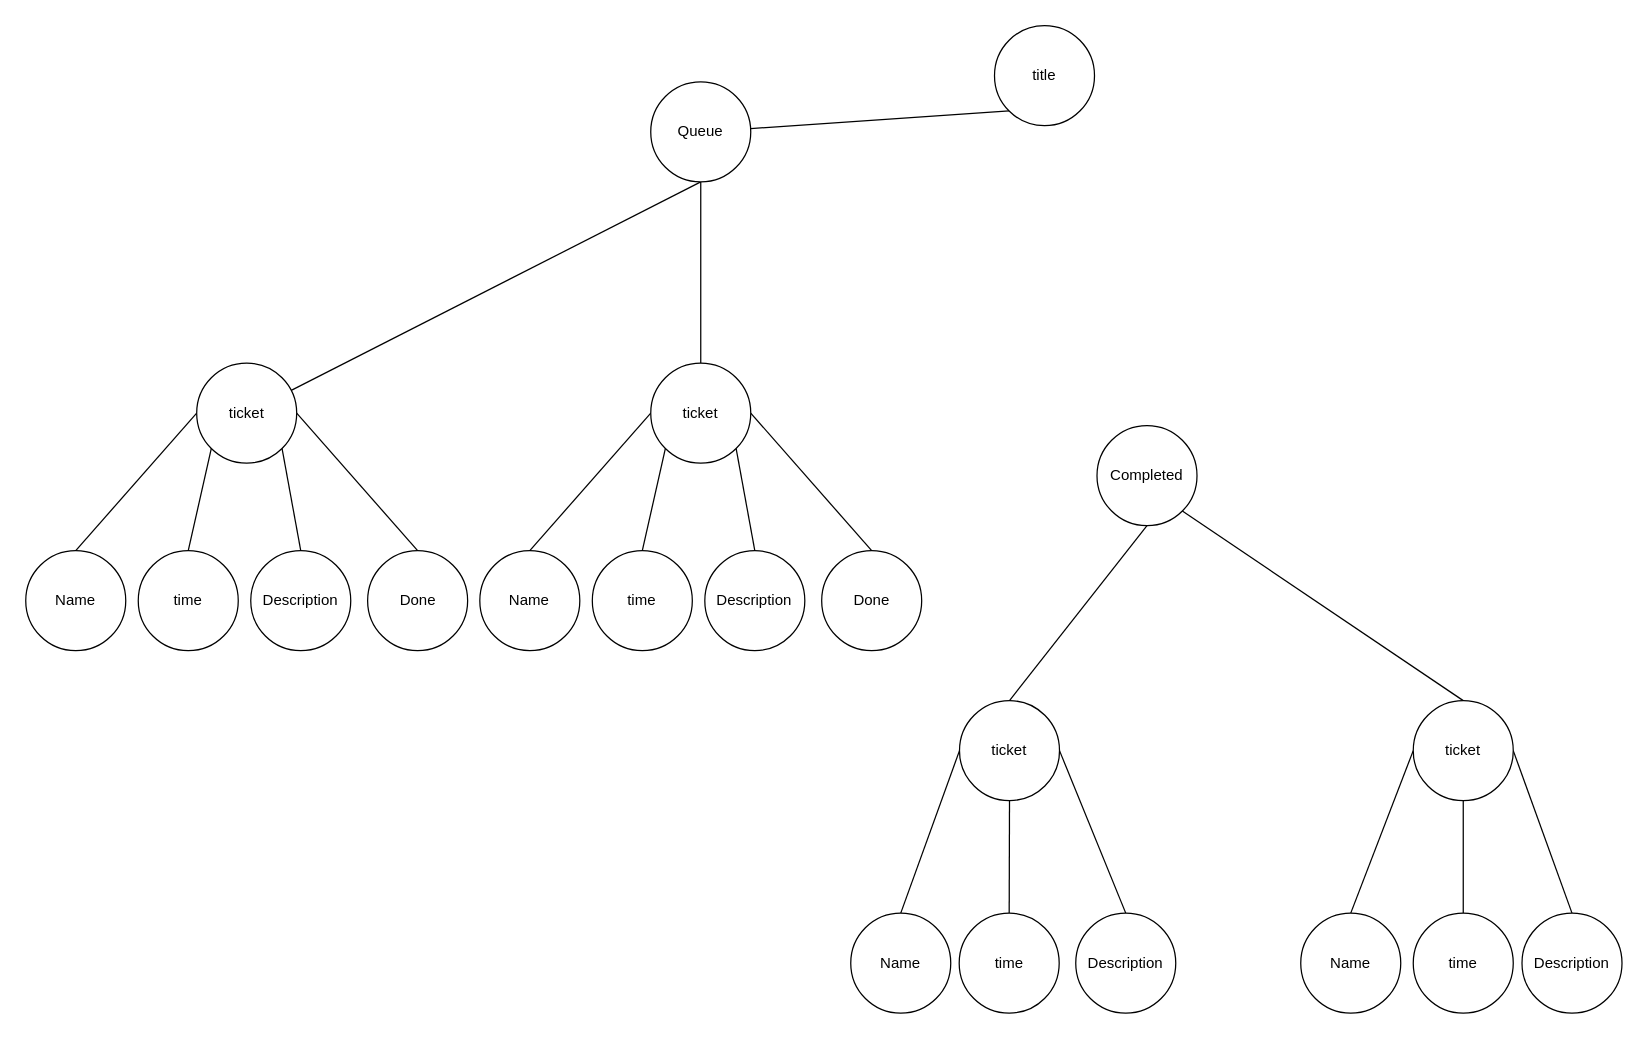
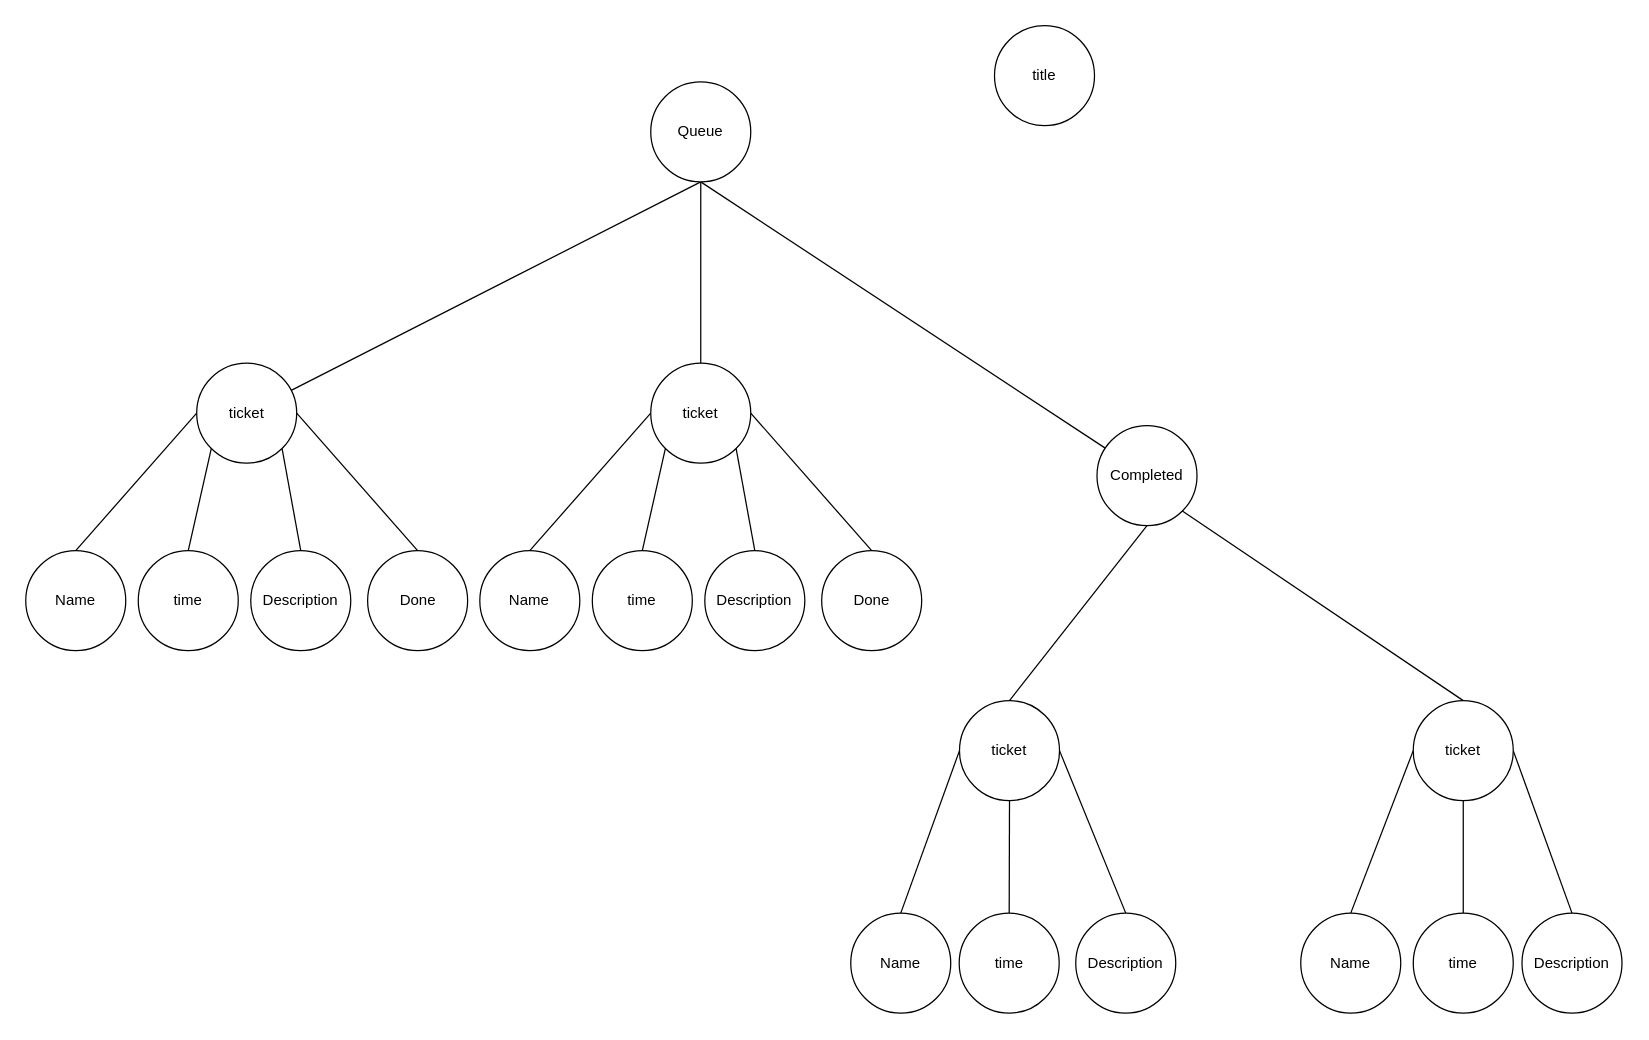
(880, 120) -> none
none -> (904, 316)
